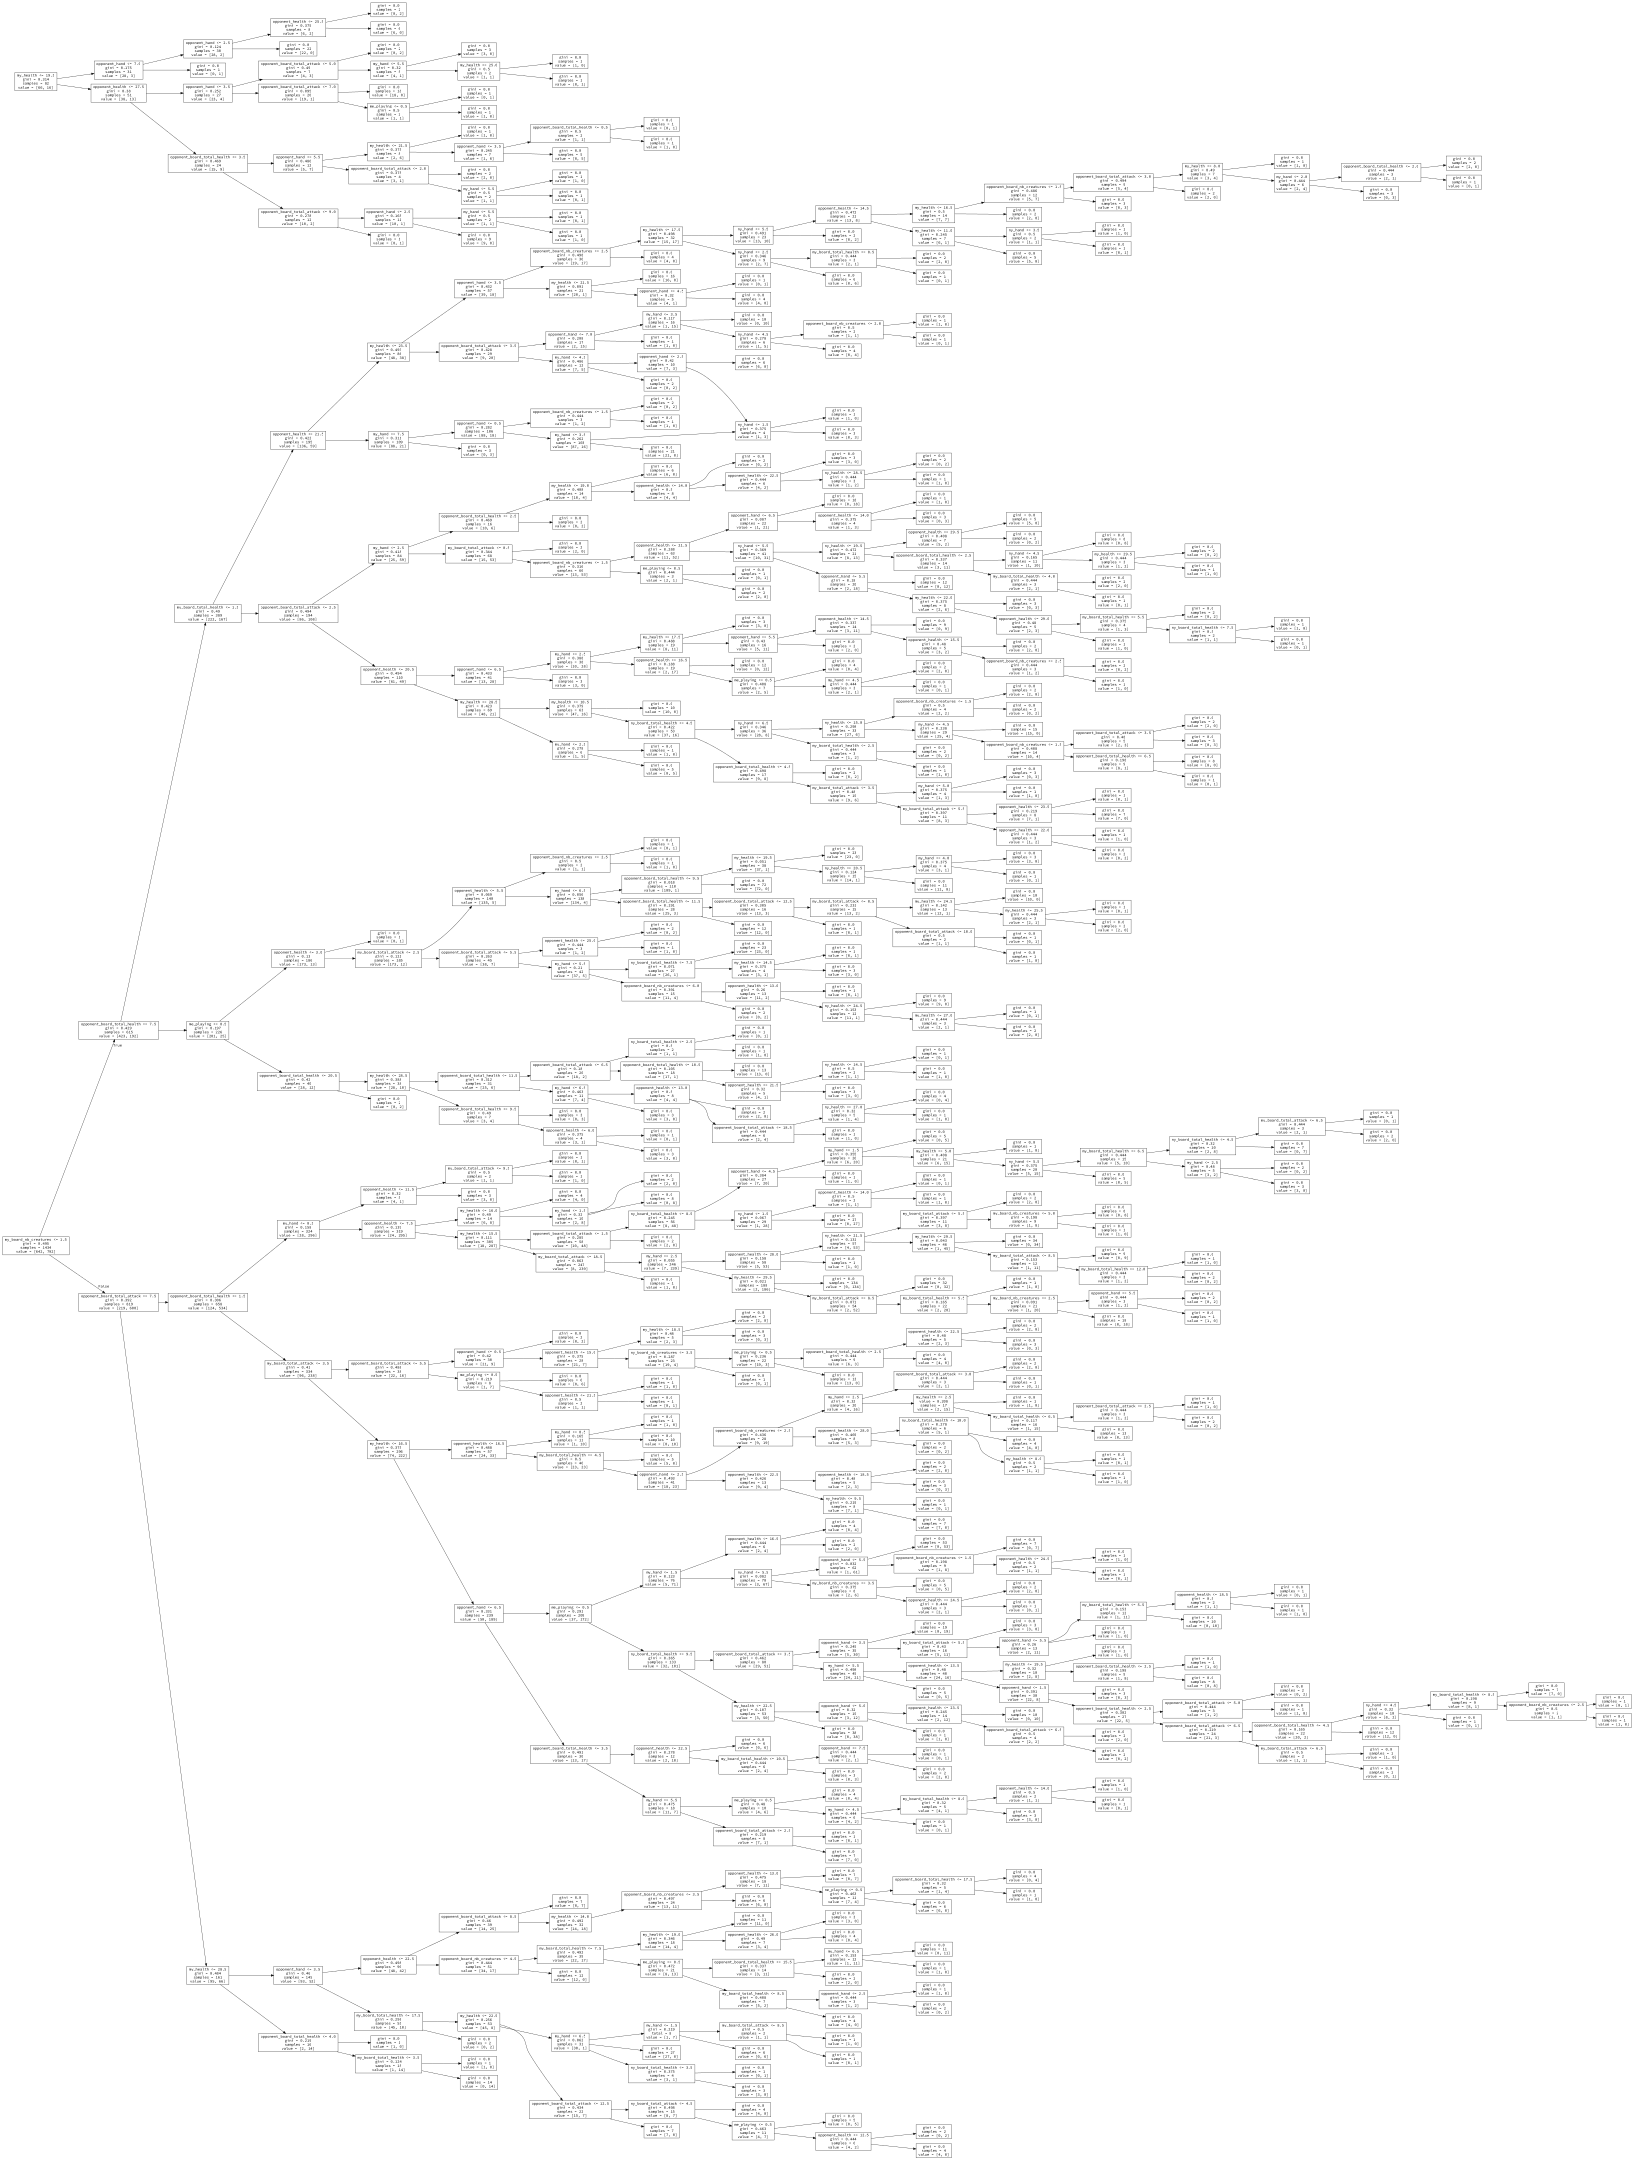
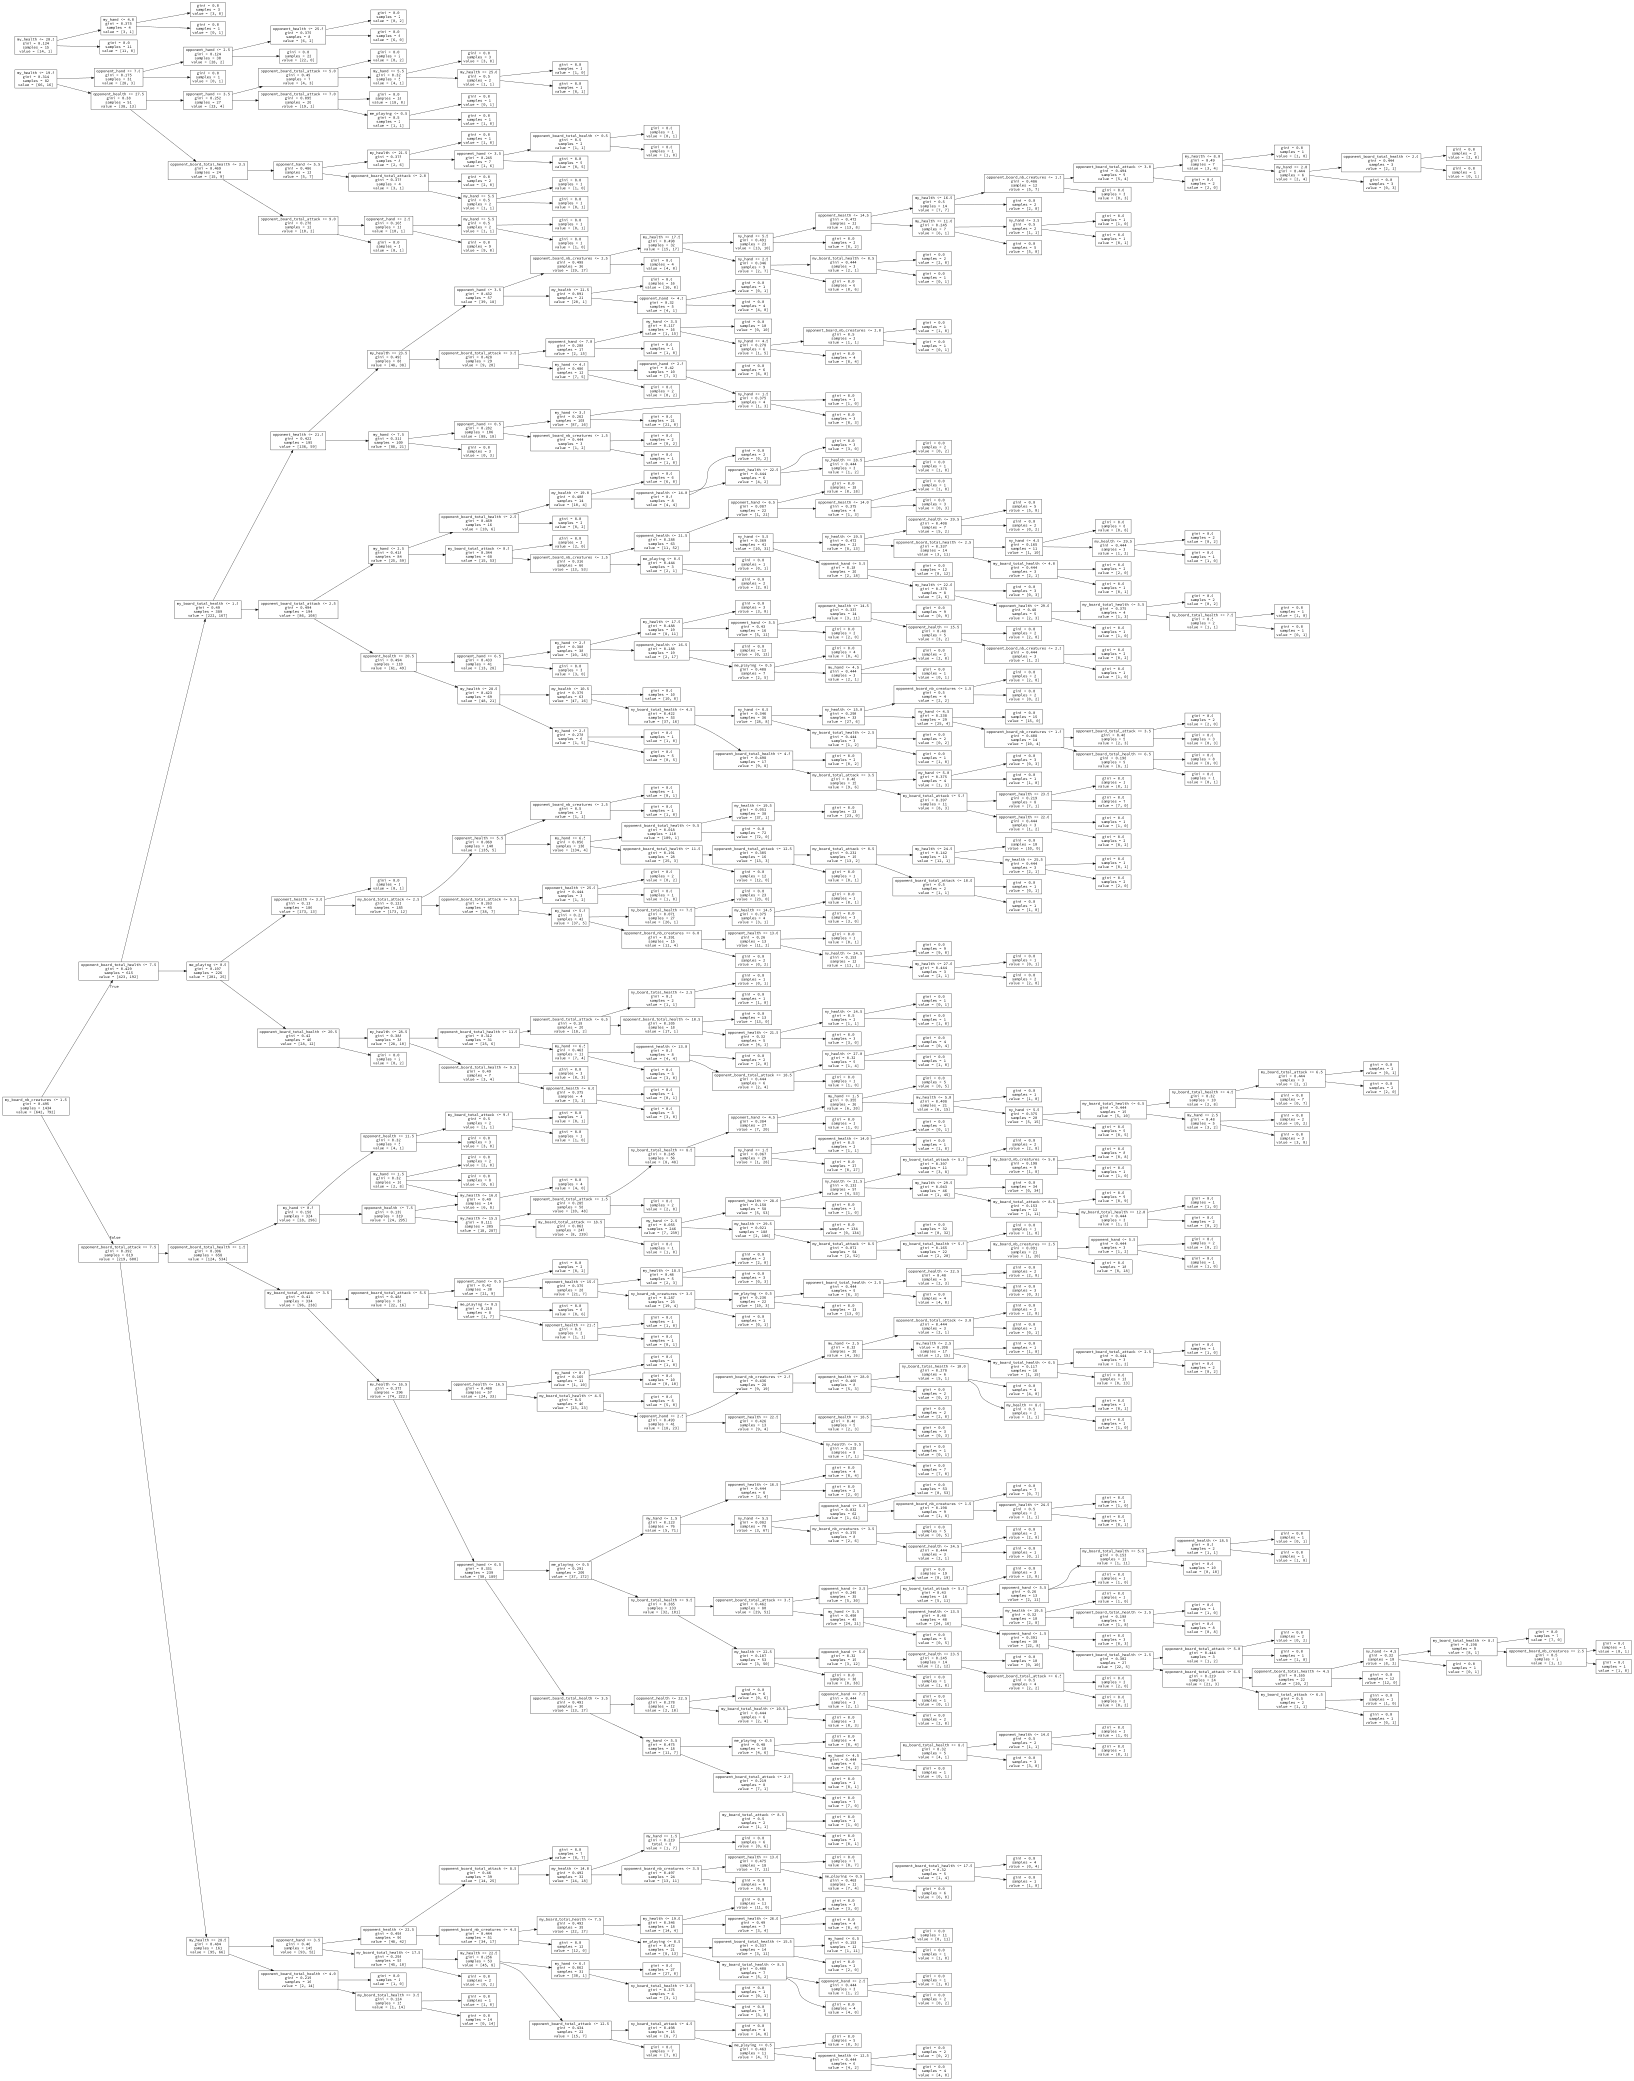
(797, 869) -> none
(525, 1217) -> (431, 1190)
(615, 2037) -> (617, 1861)
